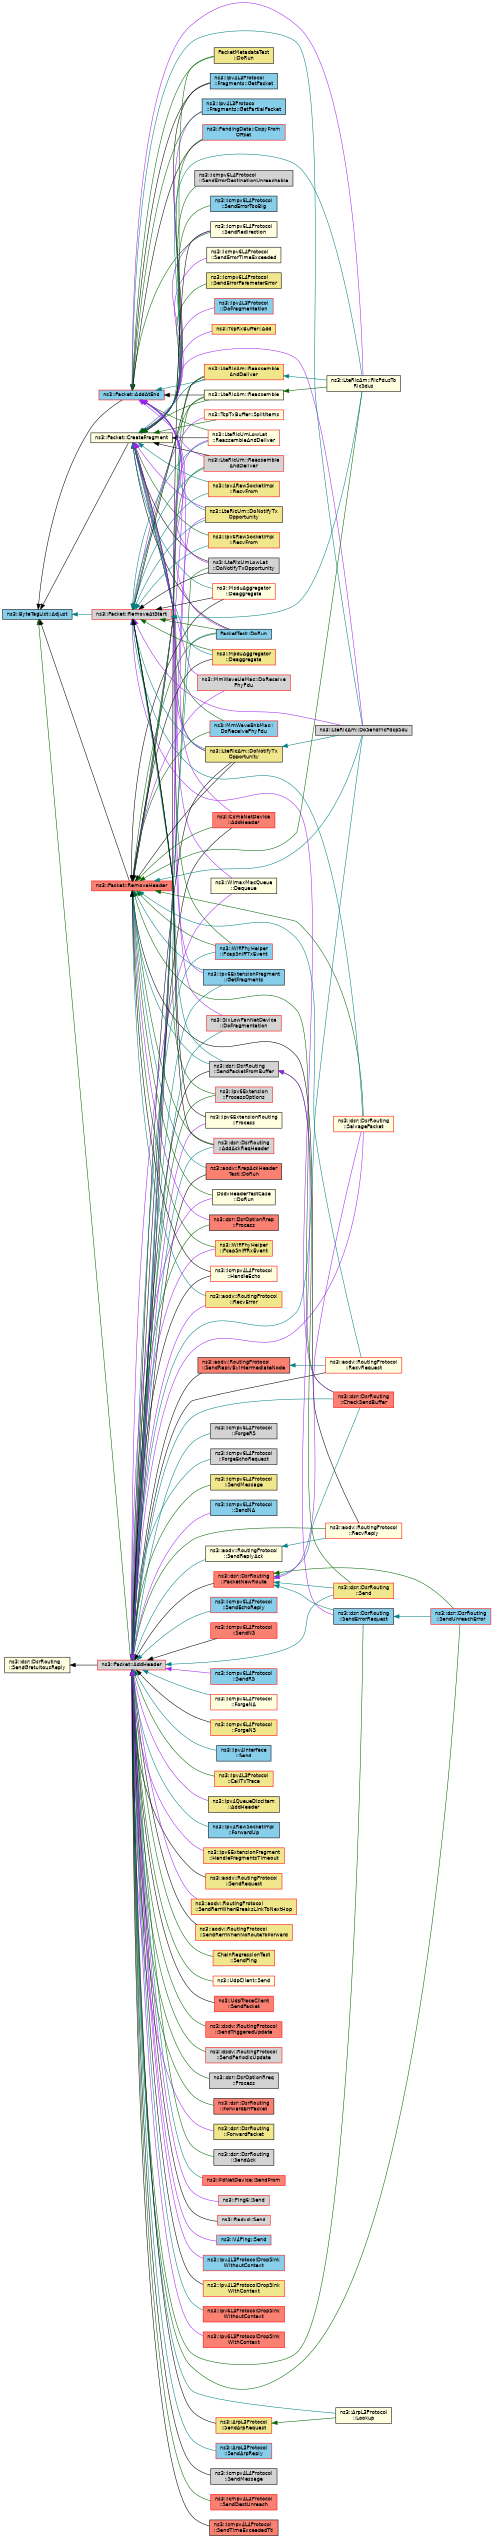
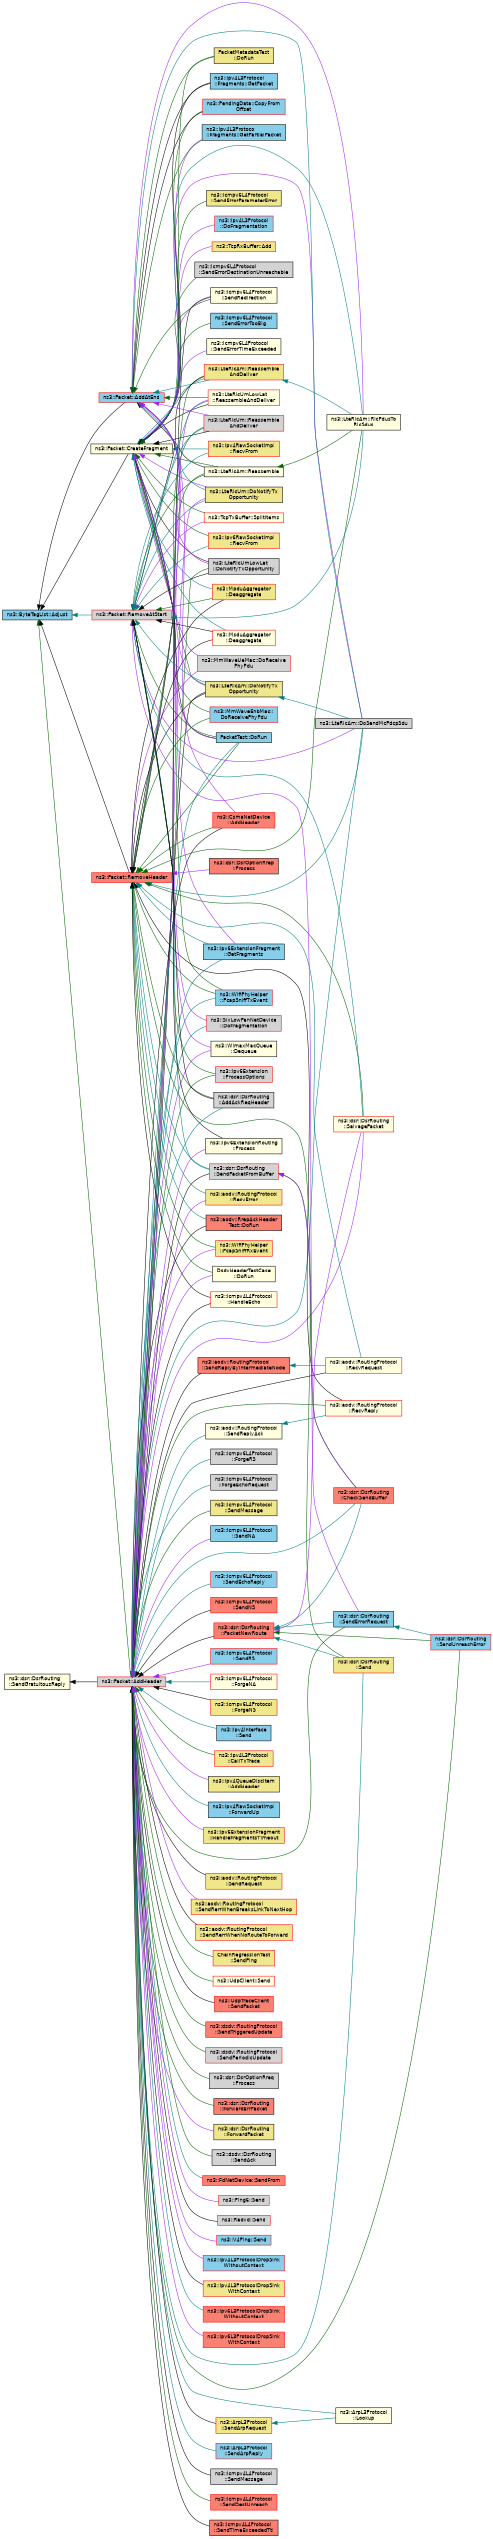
(244, 1069) -> (244, 1172)
(244, 1146) -> (244, 1100)
(141, 1430) -> none
(244, 2158) -> (244, 2158)
(306, 2420) -> (306, 2420)
